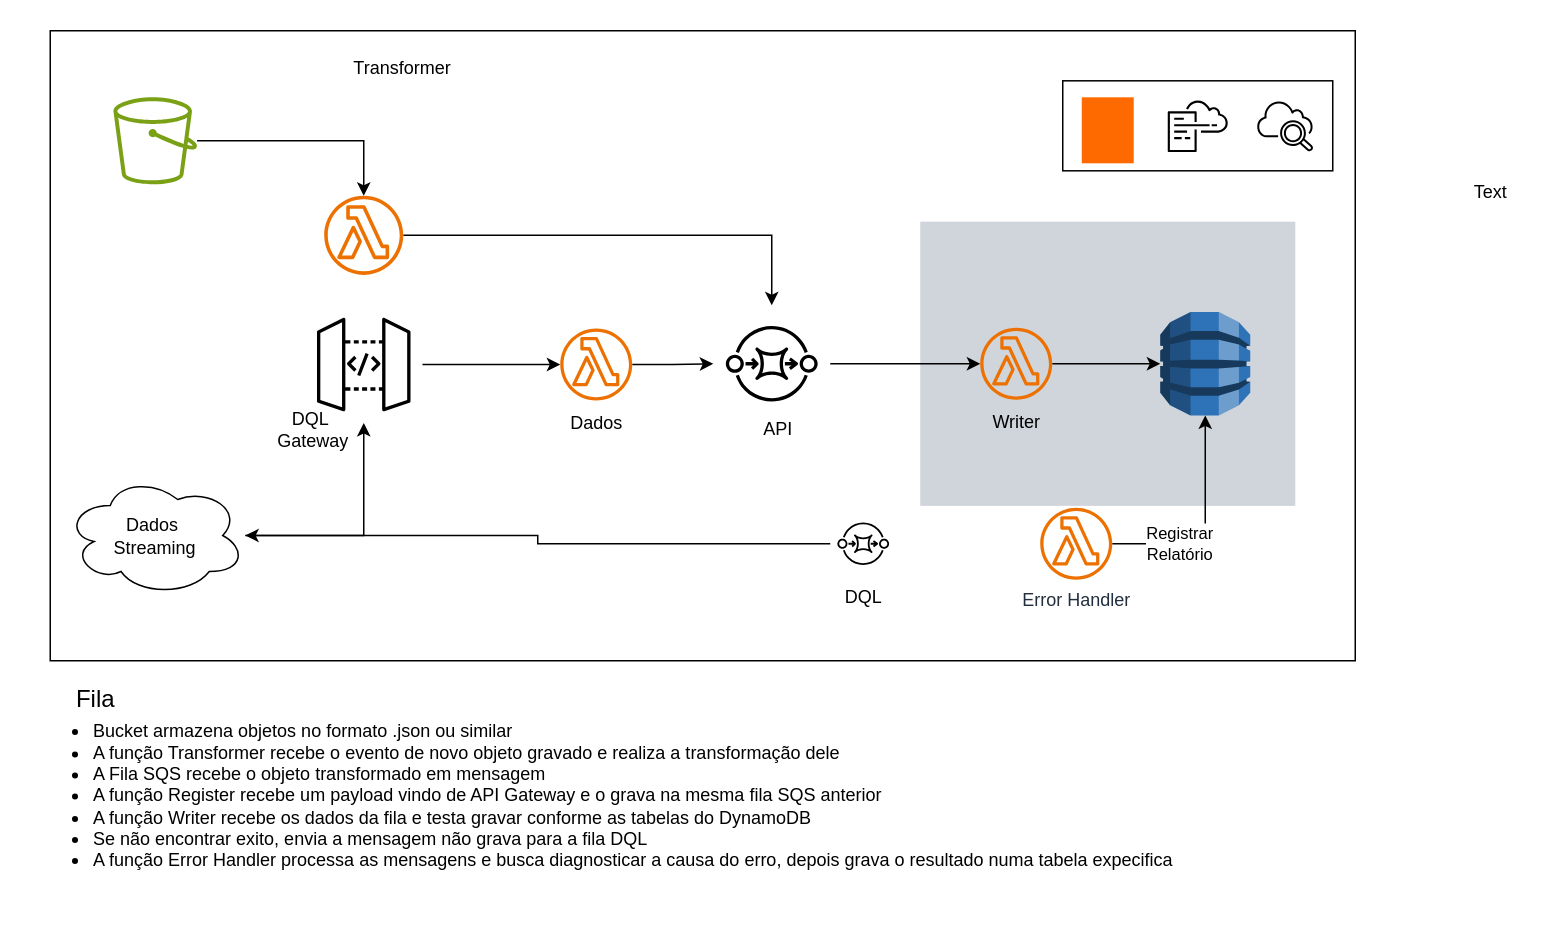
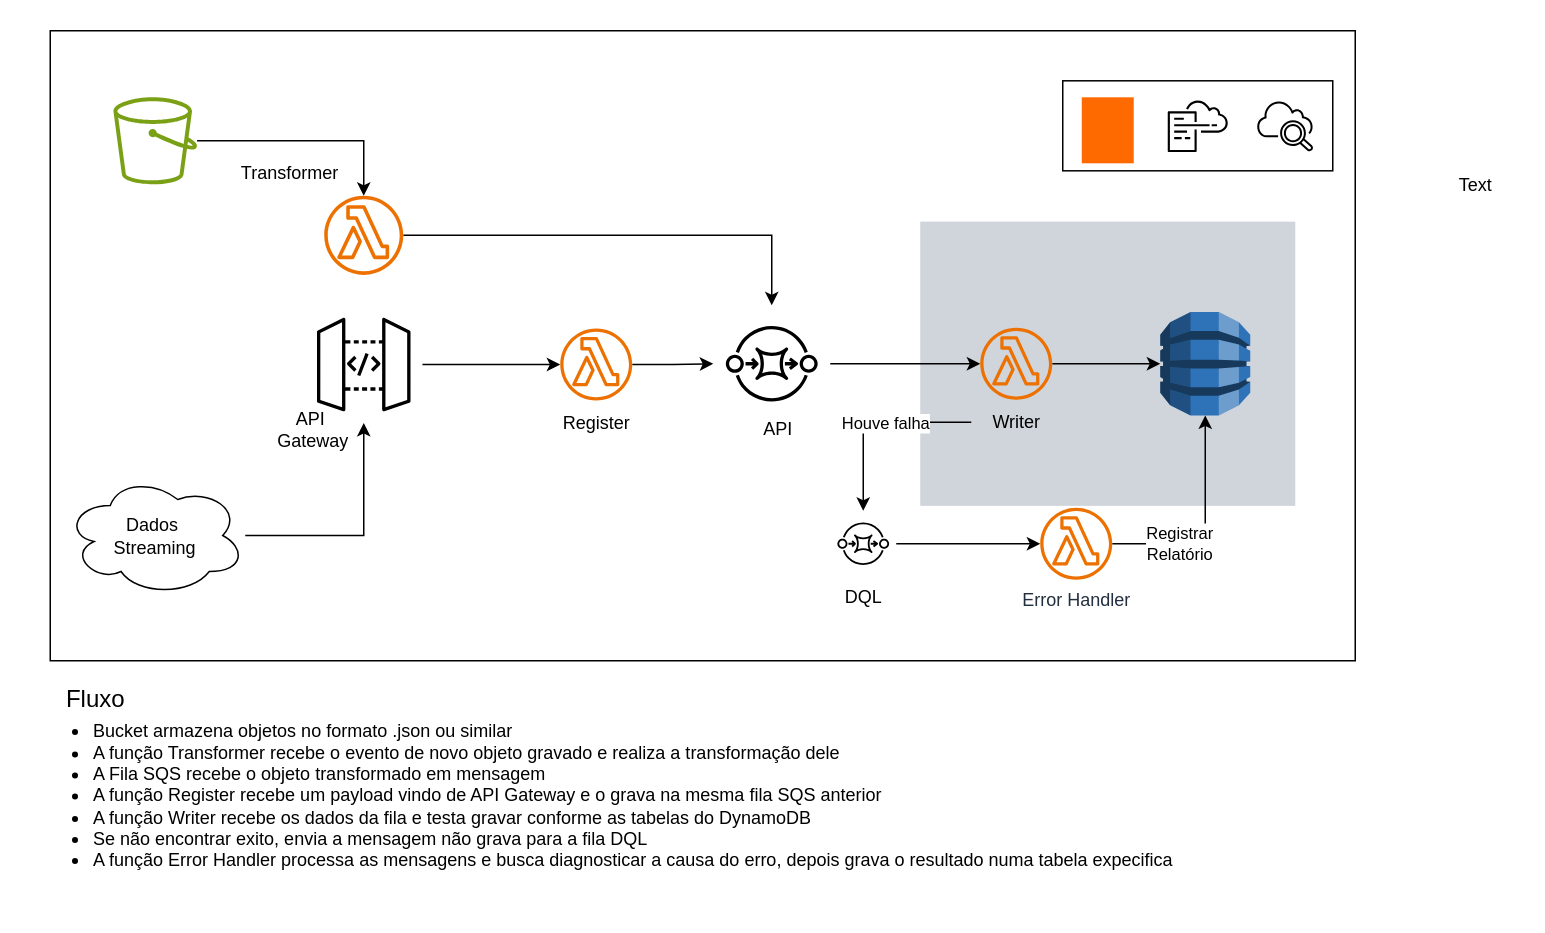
(403, 68) -> (290, 173)
(1490, 193) -> (1475, 185)
none -> (878, 422)
(597, 424) -> (597, 424)
(314, 430) -> (314, 430)
(594, 544) -> (964, 544)
(96, 698) -> (96, 698)
